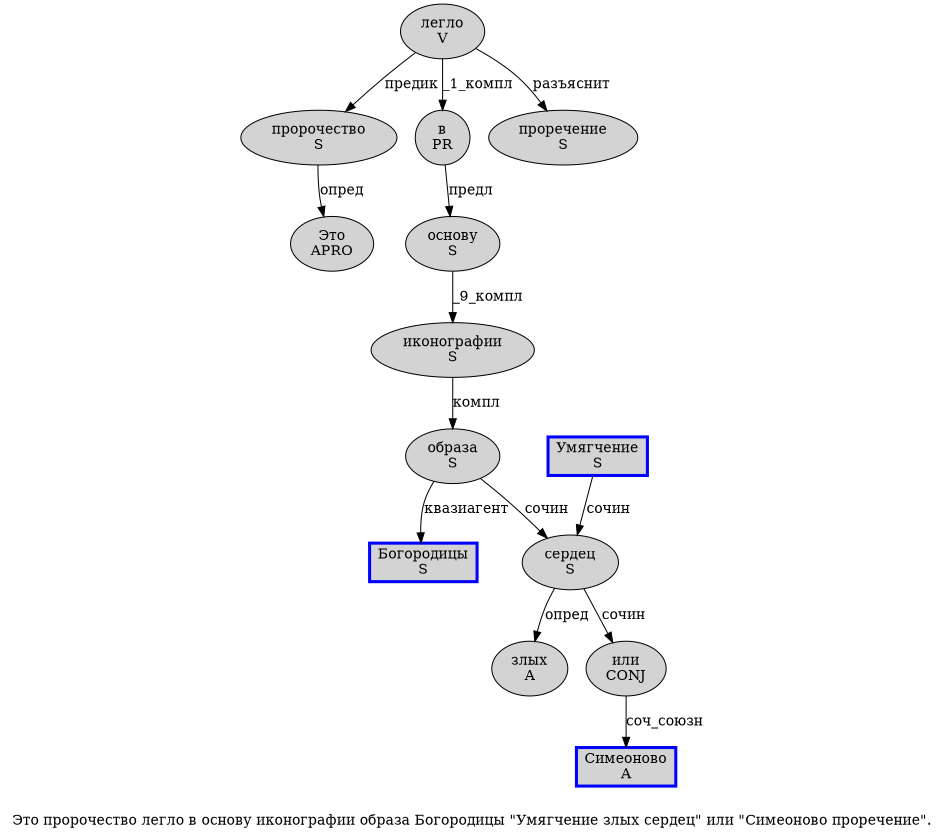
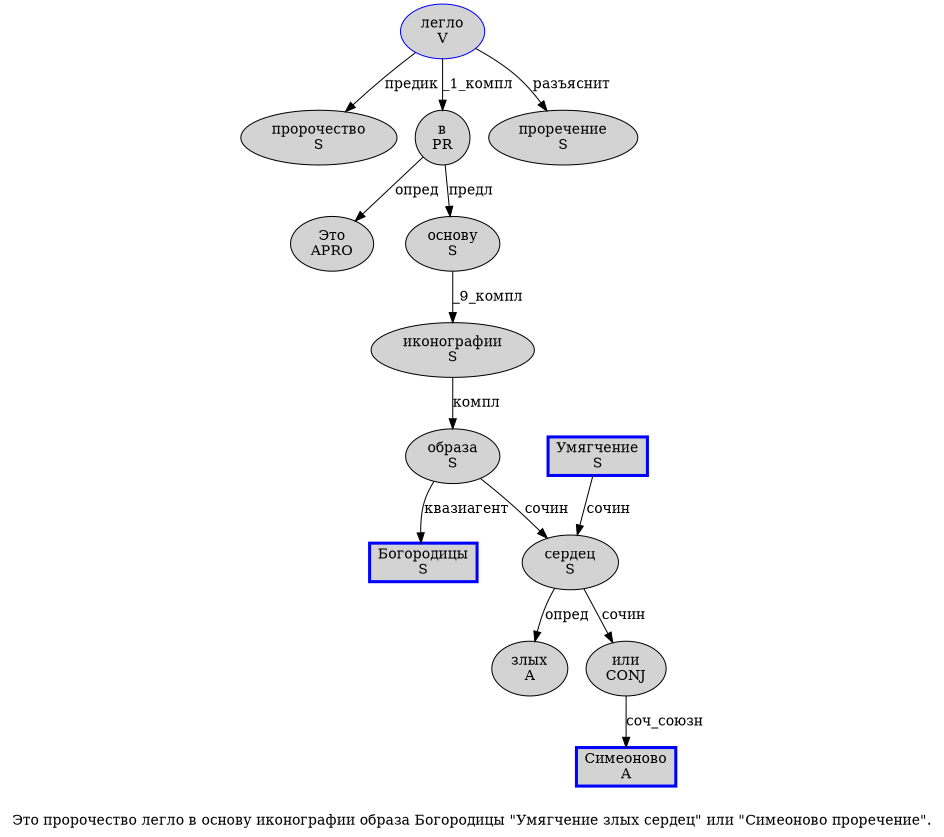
(443, 31) -> (443, 31)
(319, 186) -> (393, 186)
